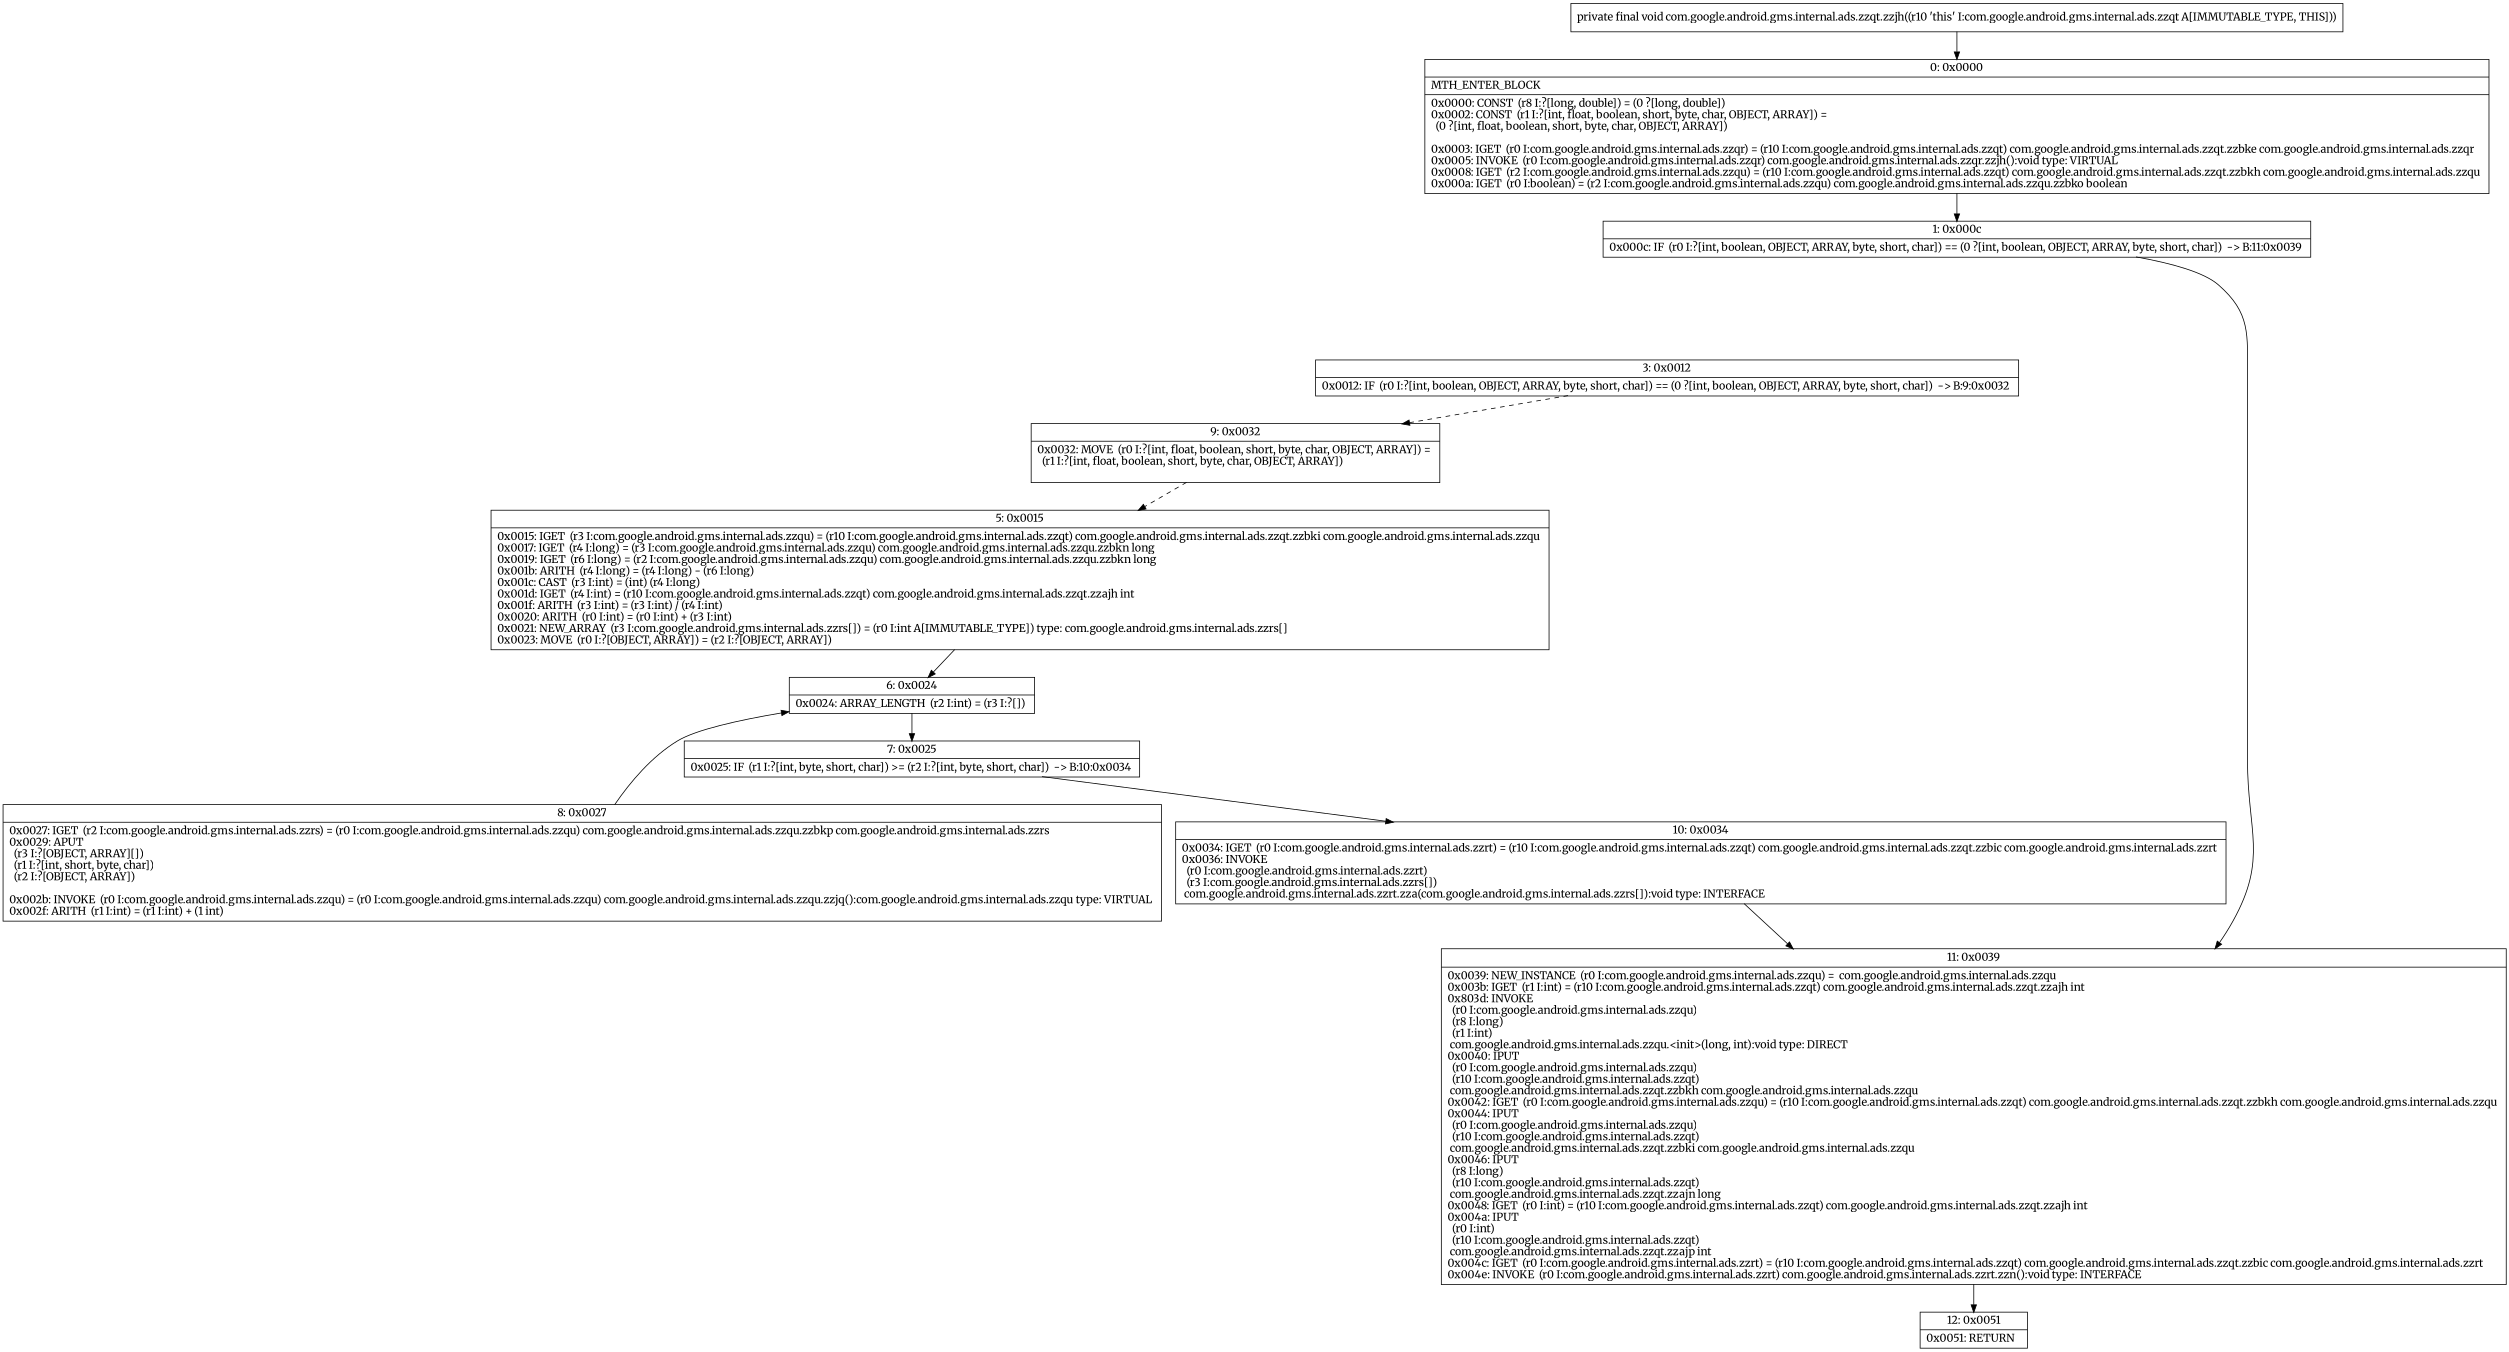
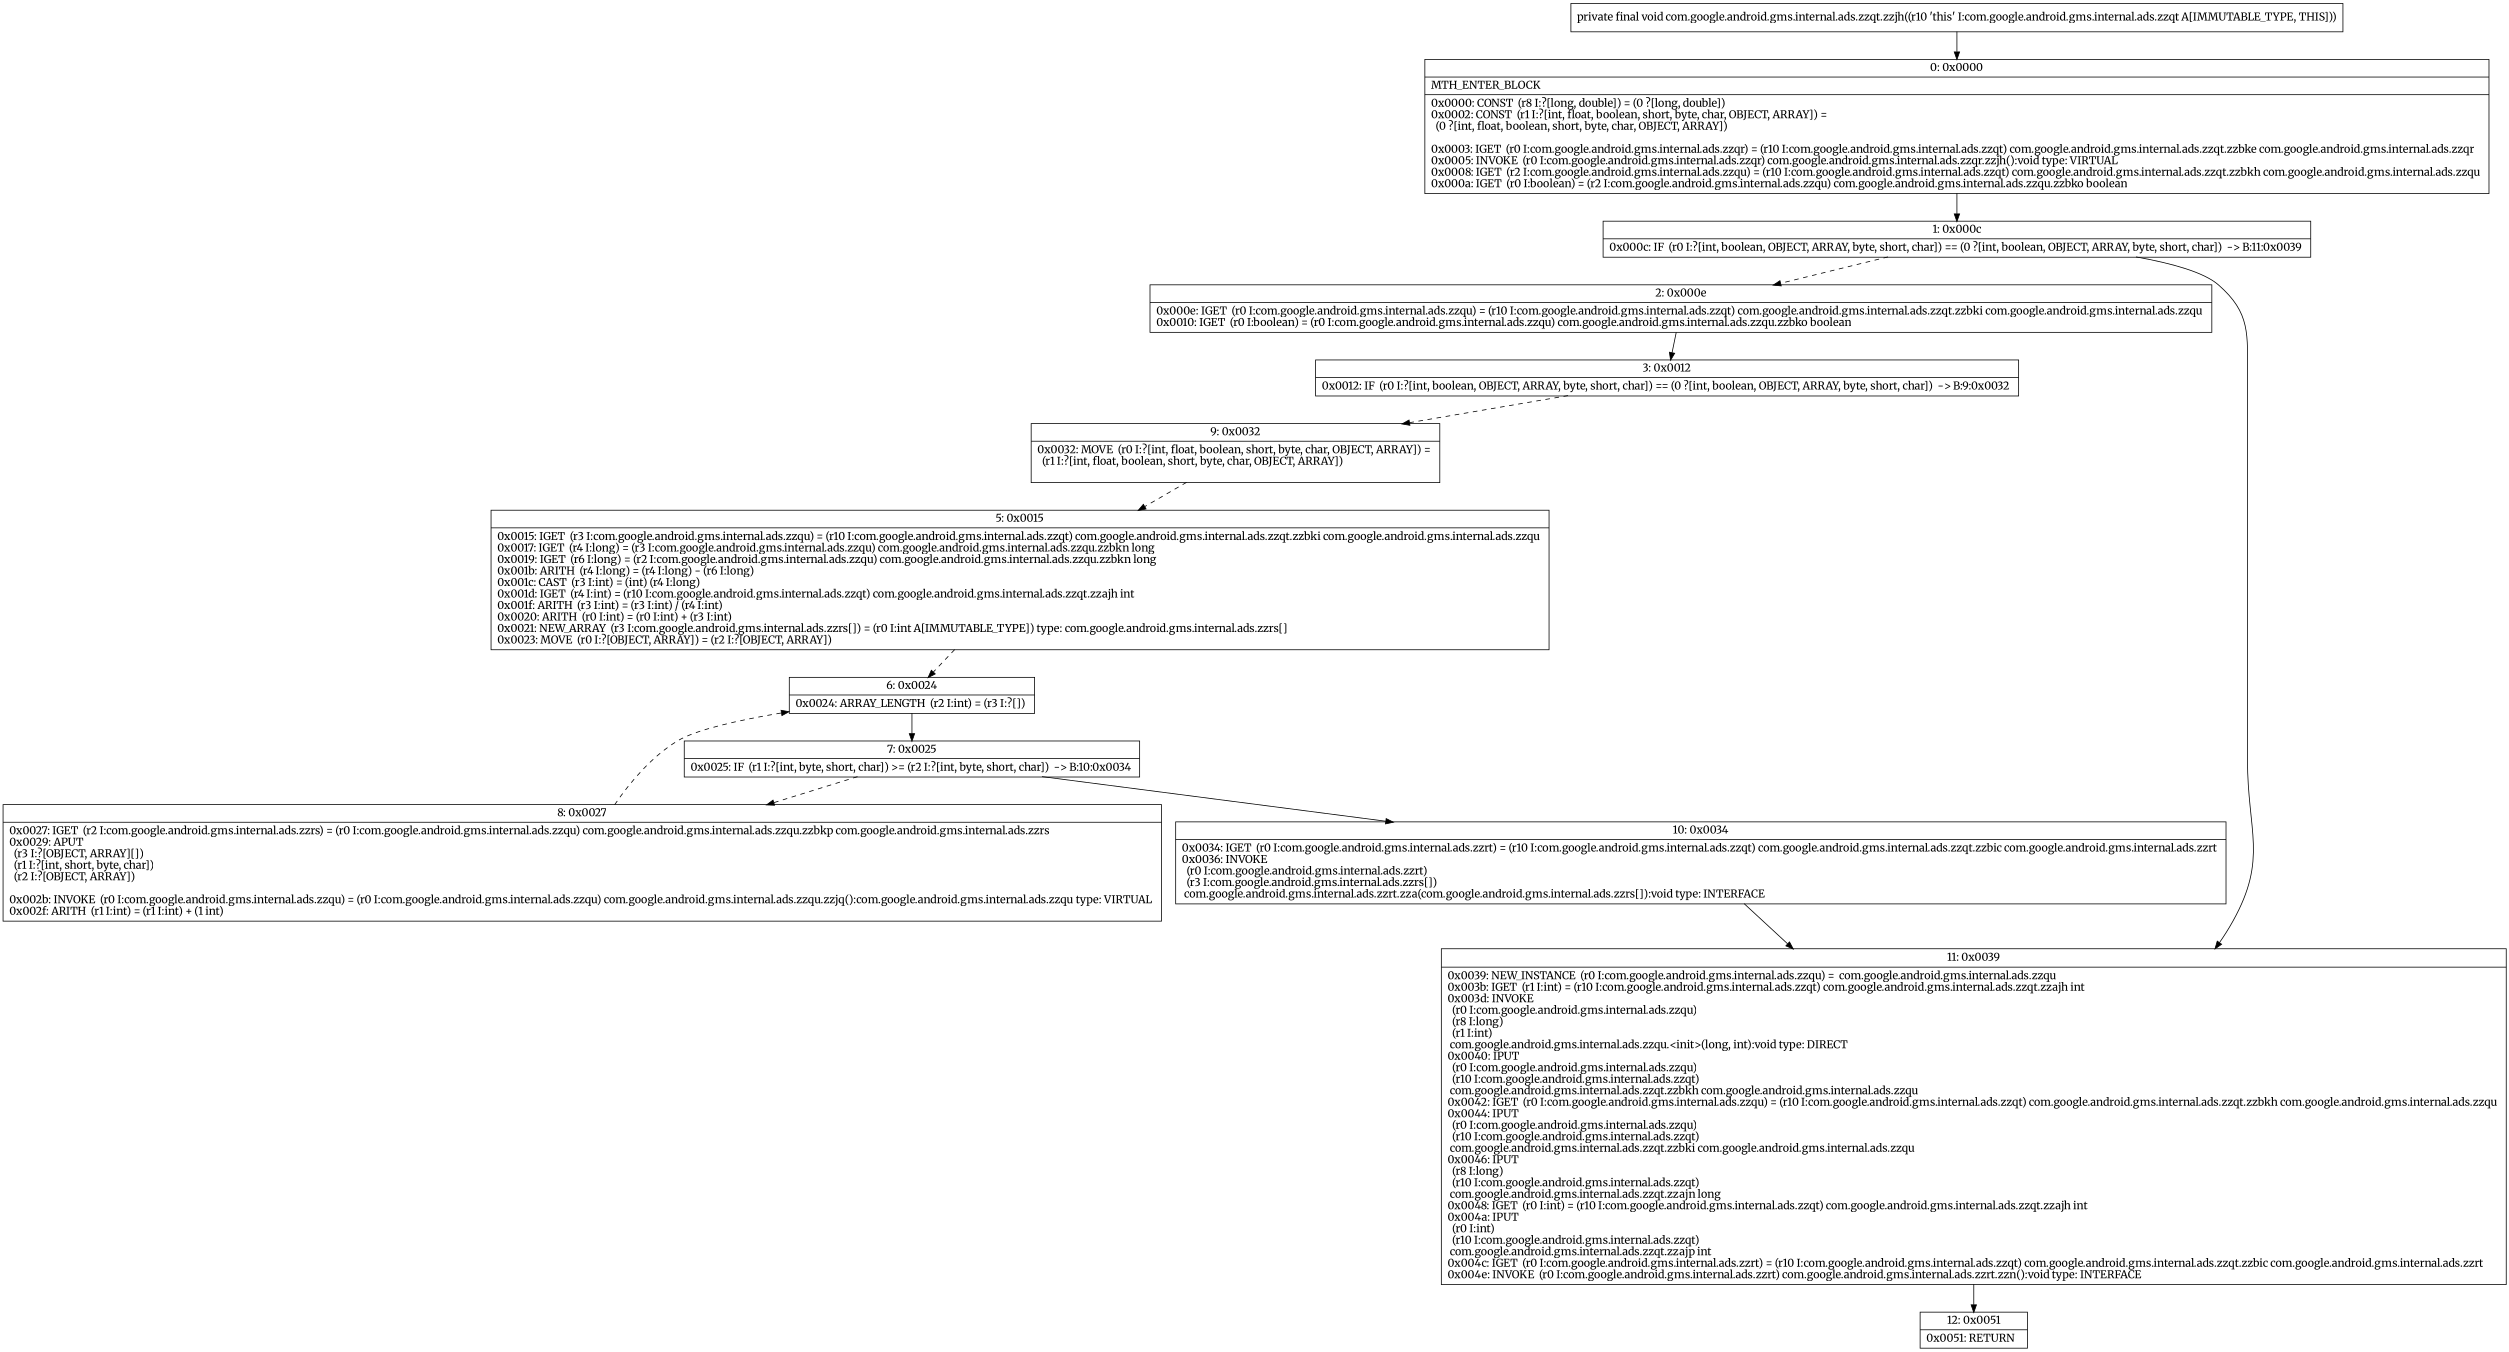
none -> (1681, 309)
(944, 661) -> (944, 661)
(685, 737) -> (685, 737)
none -> (816, 790)
(1493, 999) -> (1493, 999)
